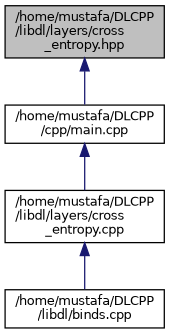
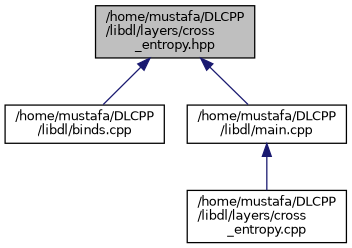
(85, 124) -> (267, 124)
(85, 273) -> (122, 86)
